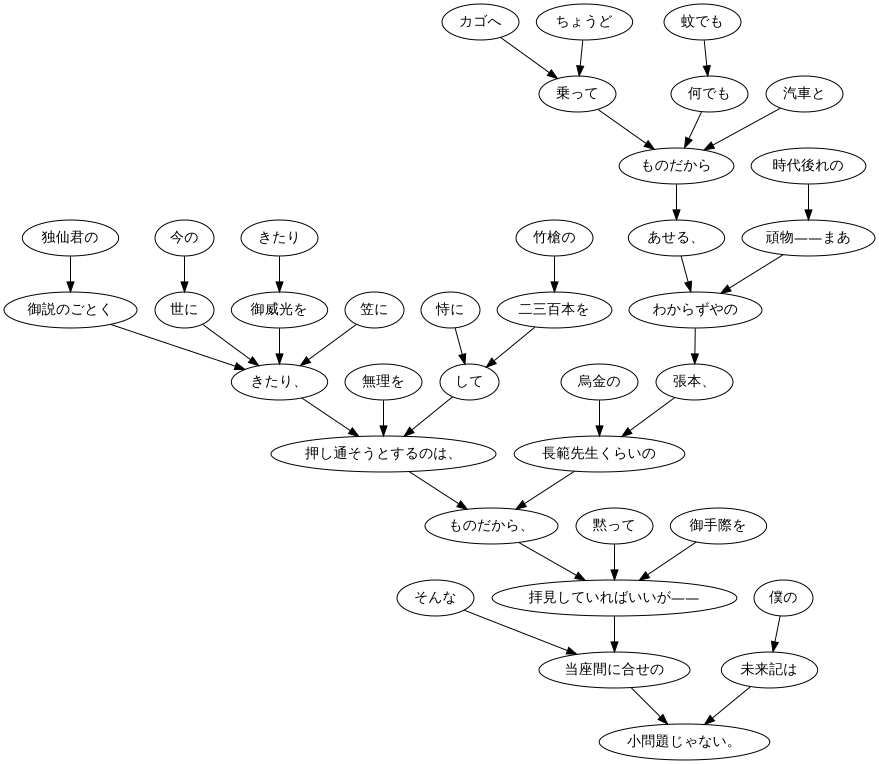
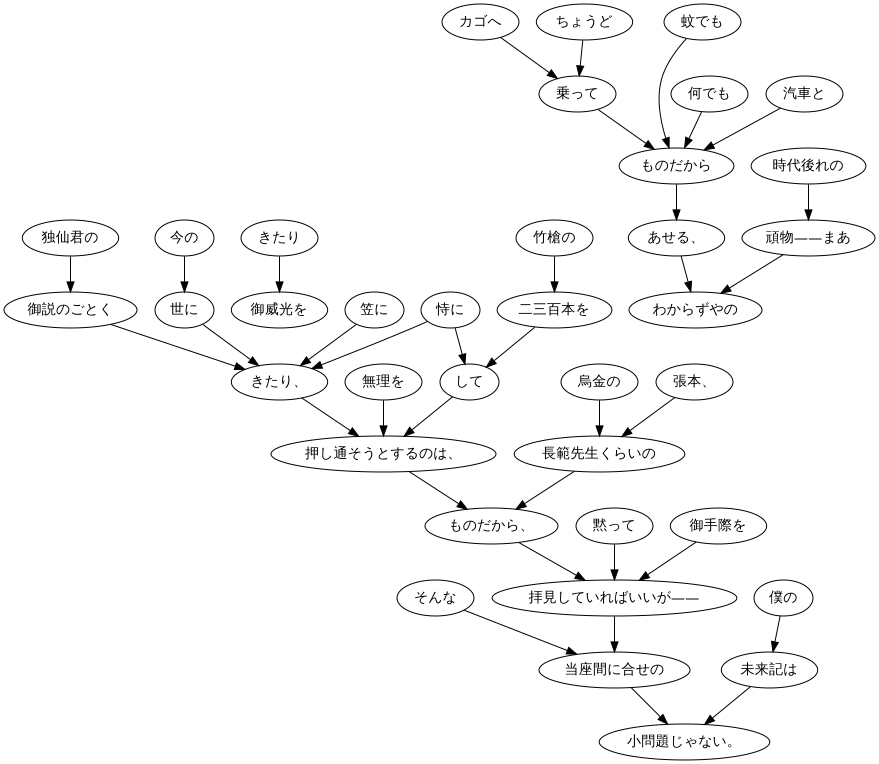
(706, 53) -> (660, 85)
(280, 341) -> (375, 344)
(695, 341) -> none
